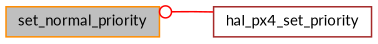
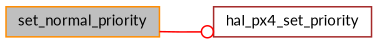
(193, 12) -> (180, 32)
